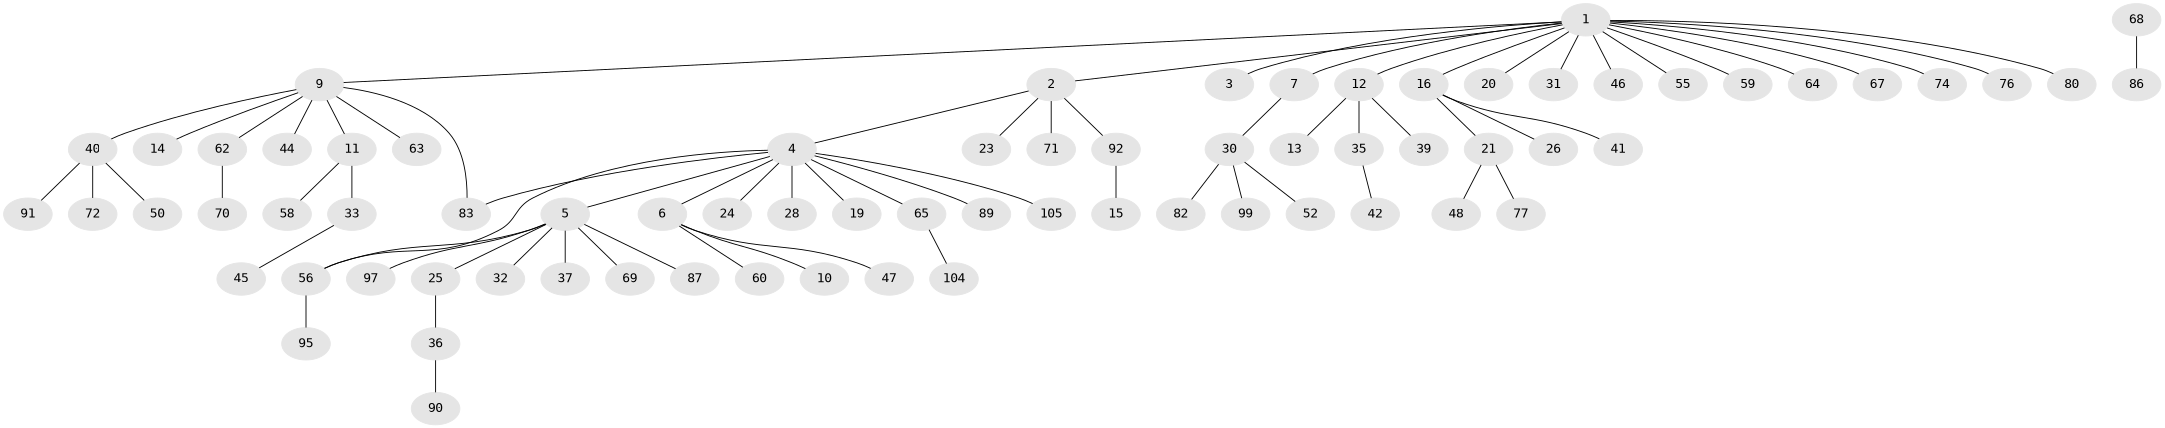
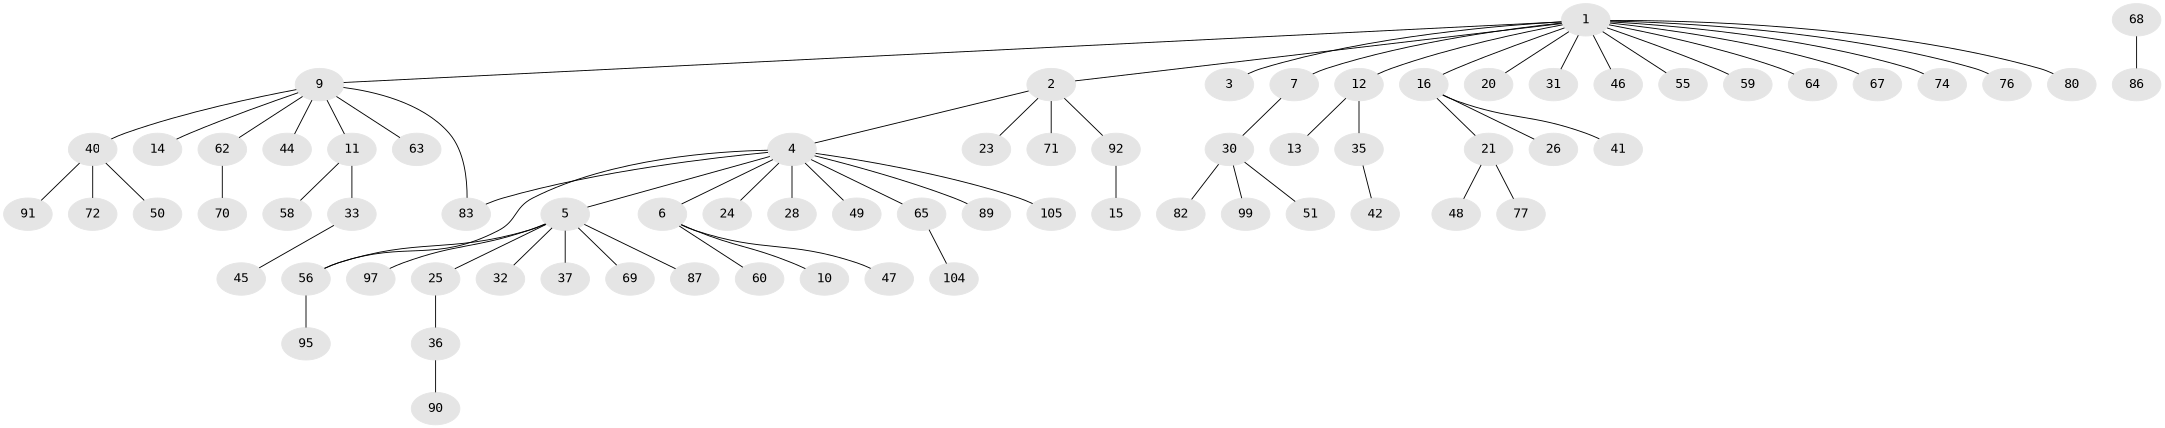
(1424, 149) -> none
(857, 214) -> (857, 214)
(1310, 214) -> (1310, 214)
